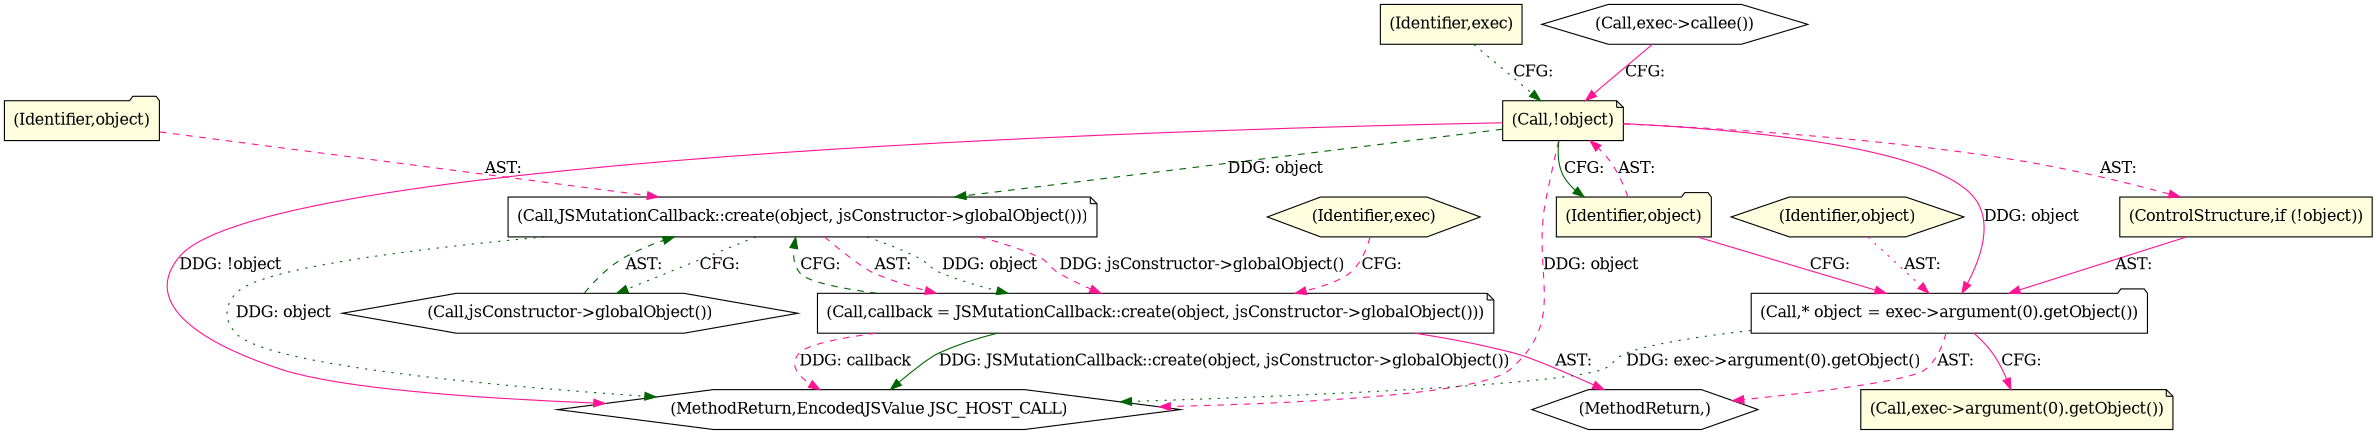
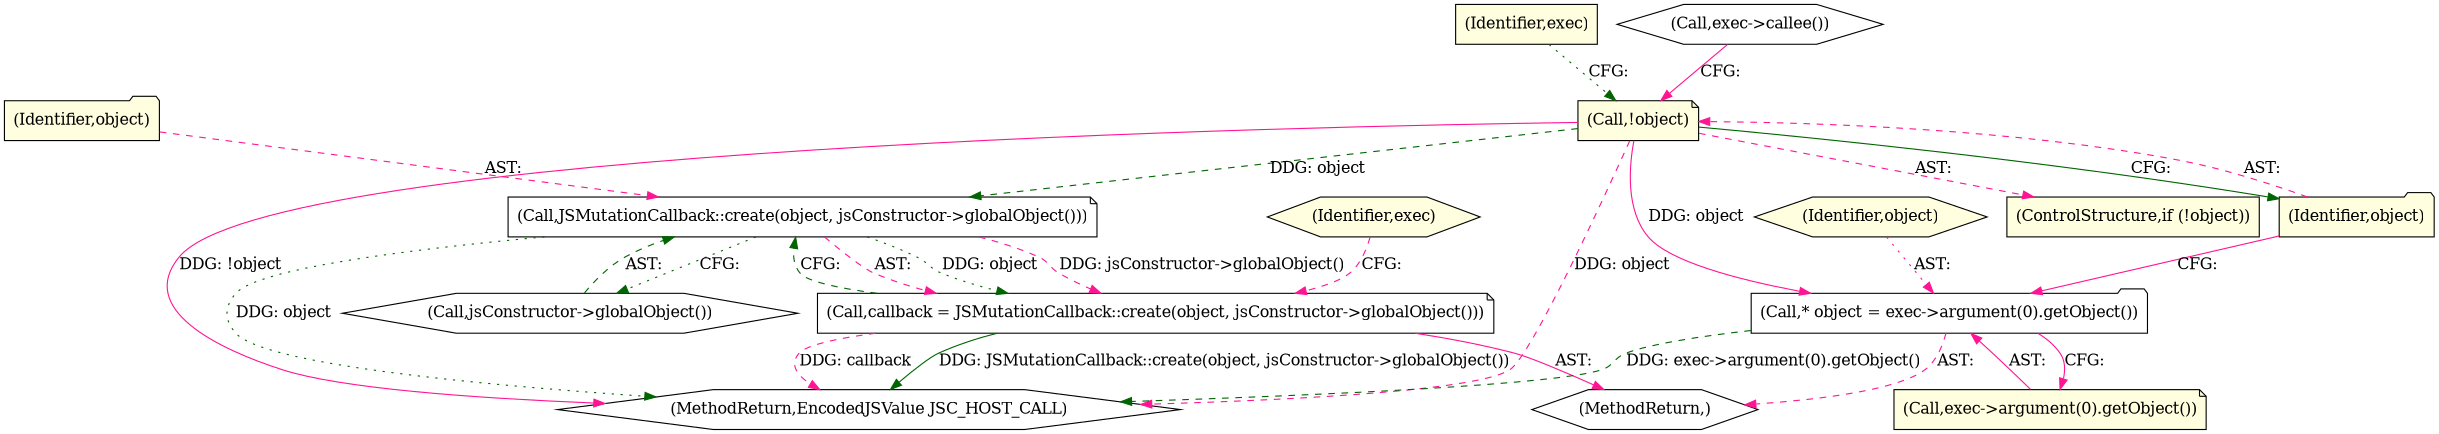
(2103, 263) -> (2005, 365)
(1508, 383) -> (1493, 384)
